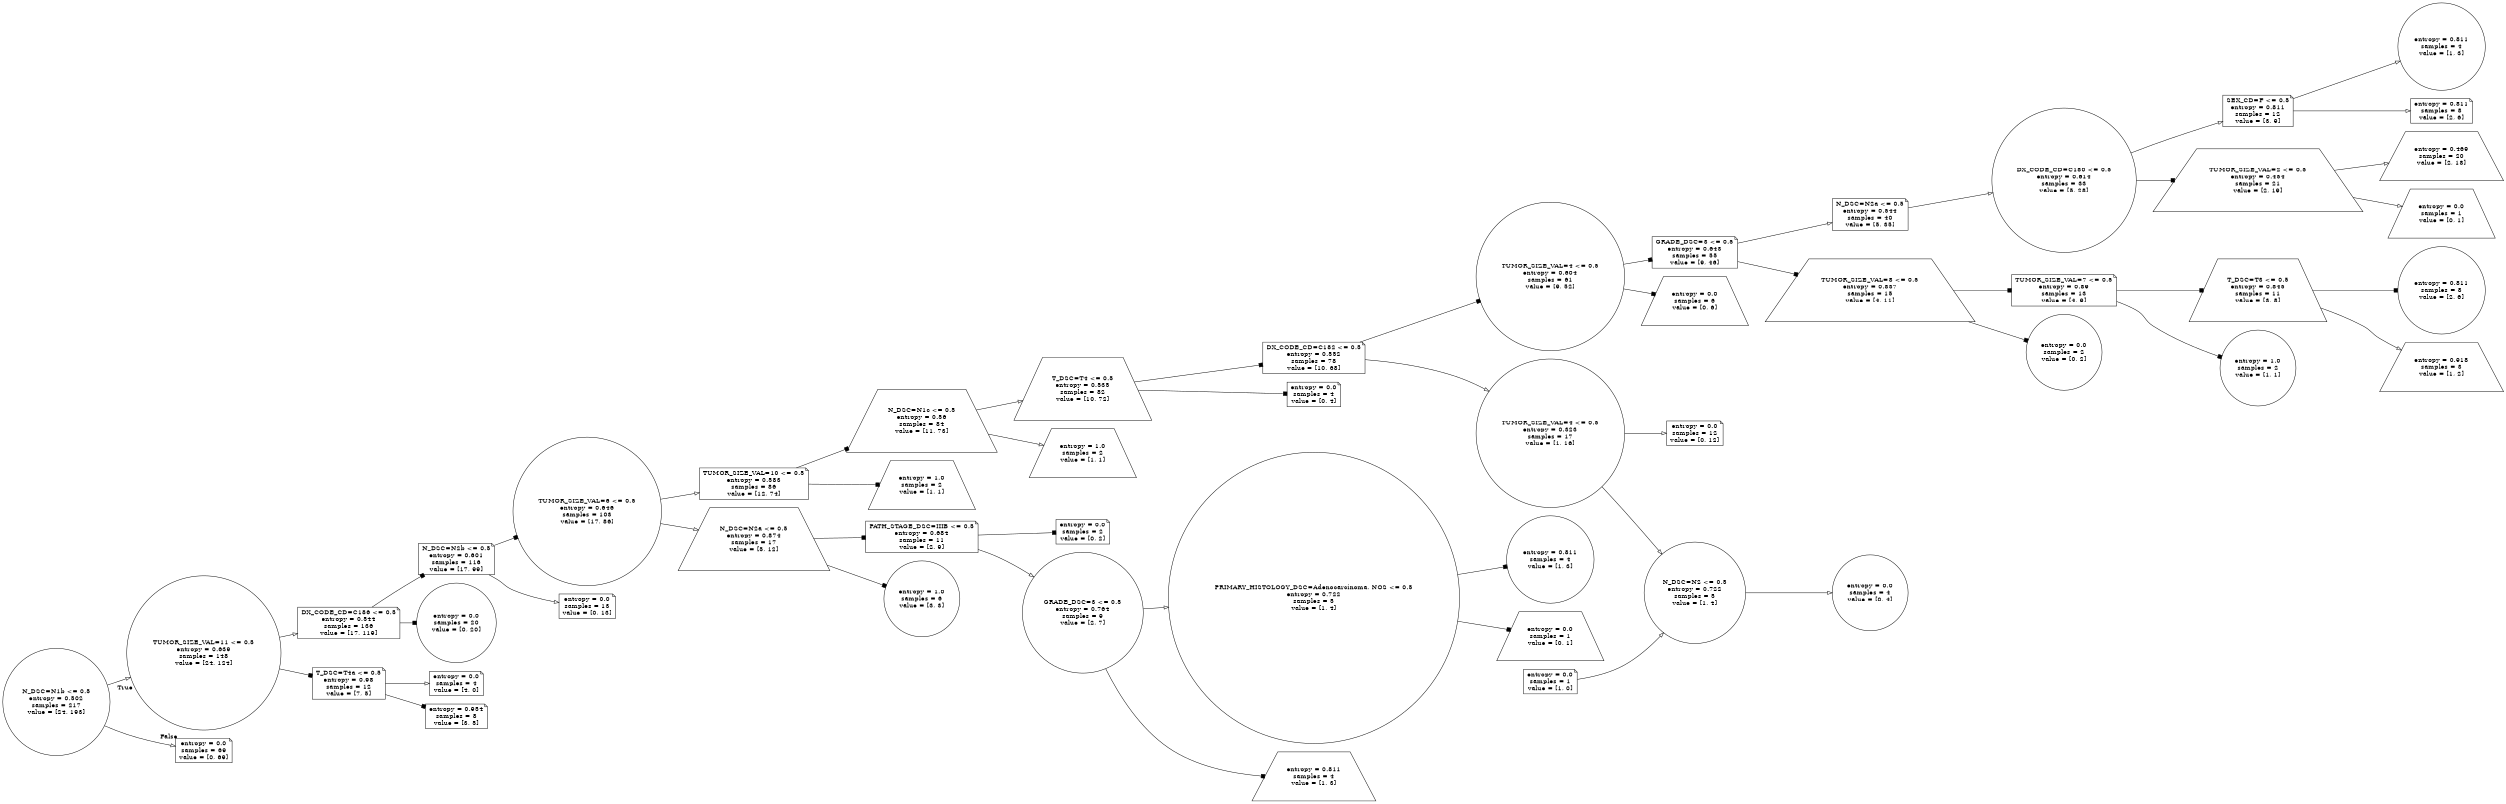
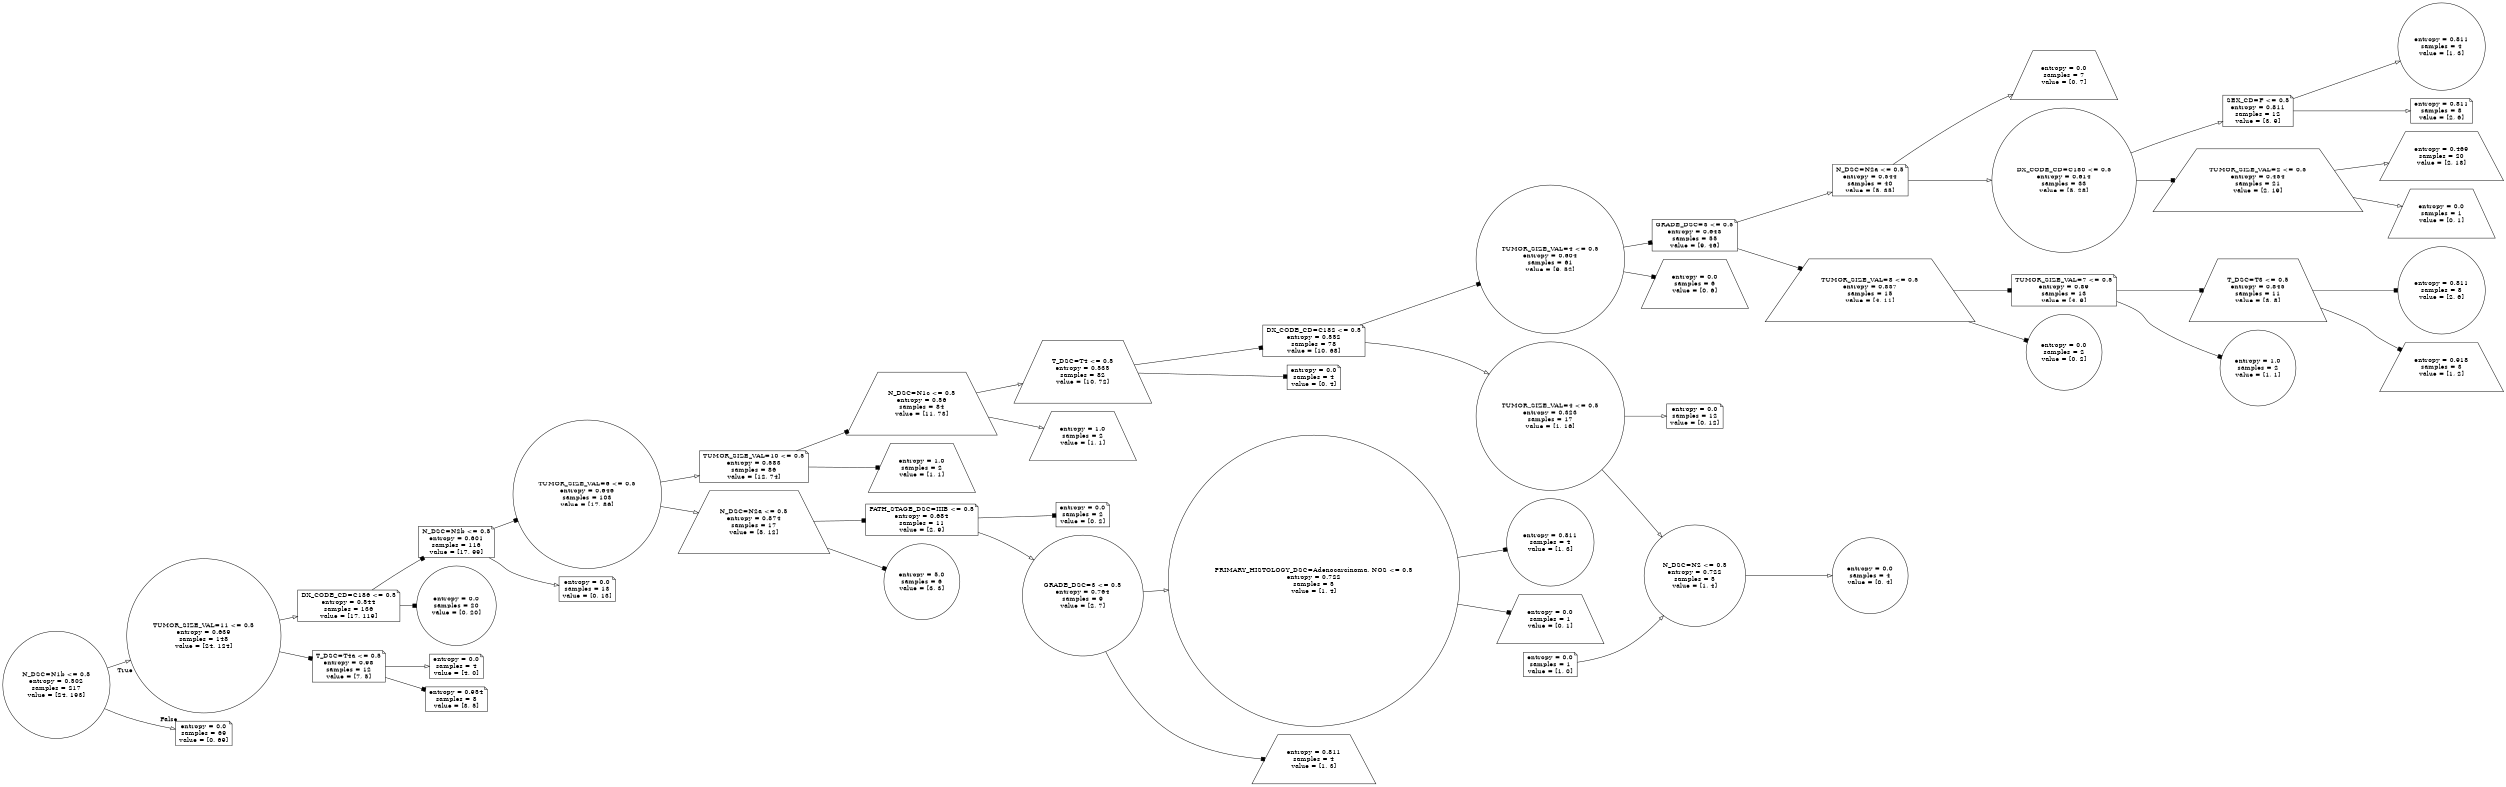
none -> (2064, 75)
(2361, 325) -> (2361, 325)
(922, 599) -> (922, 582)
